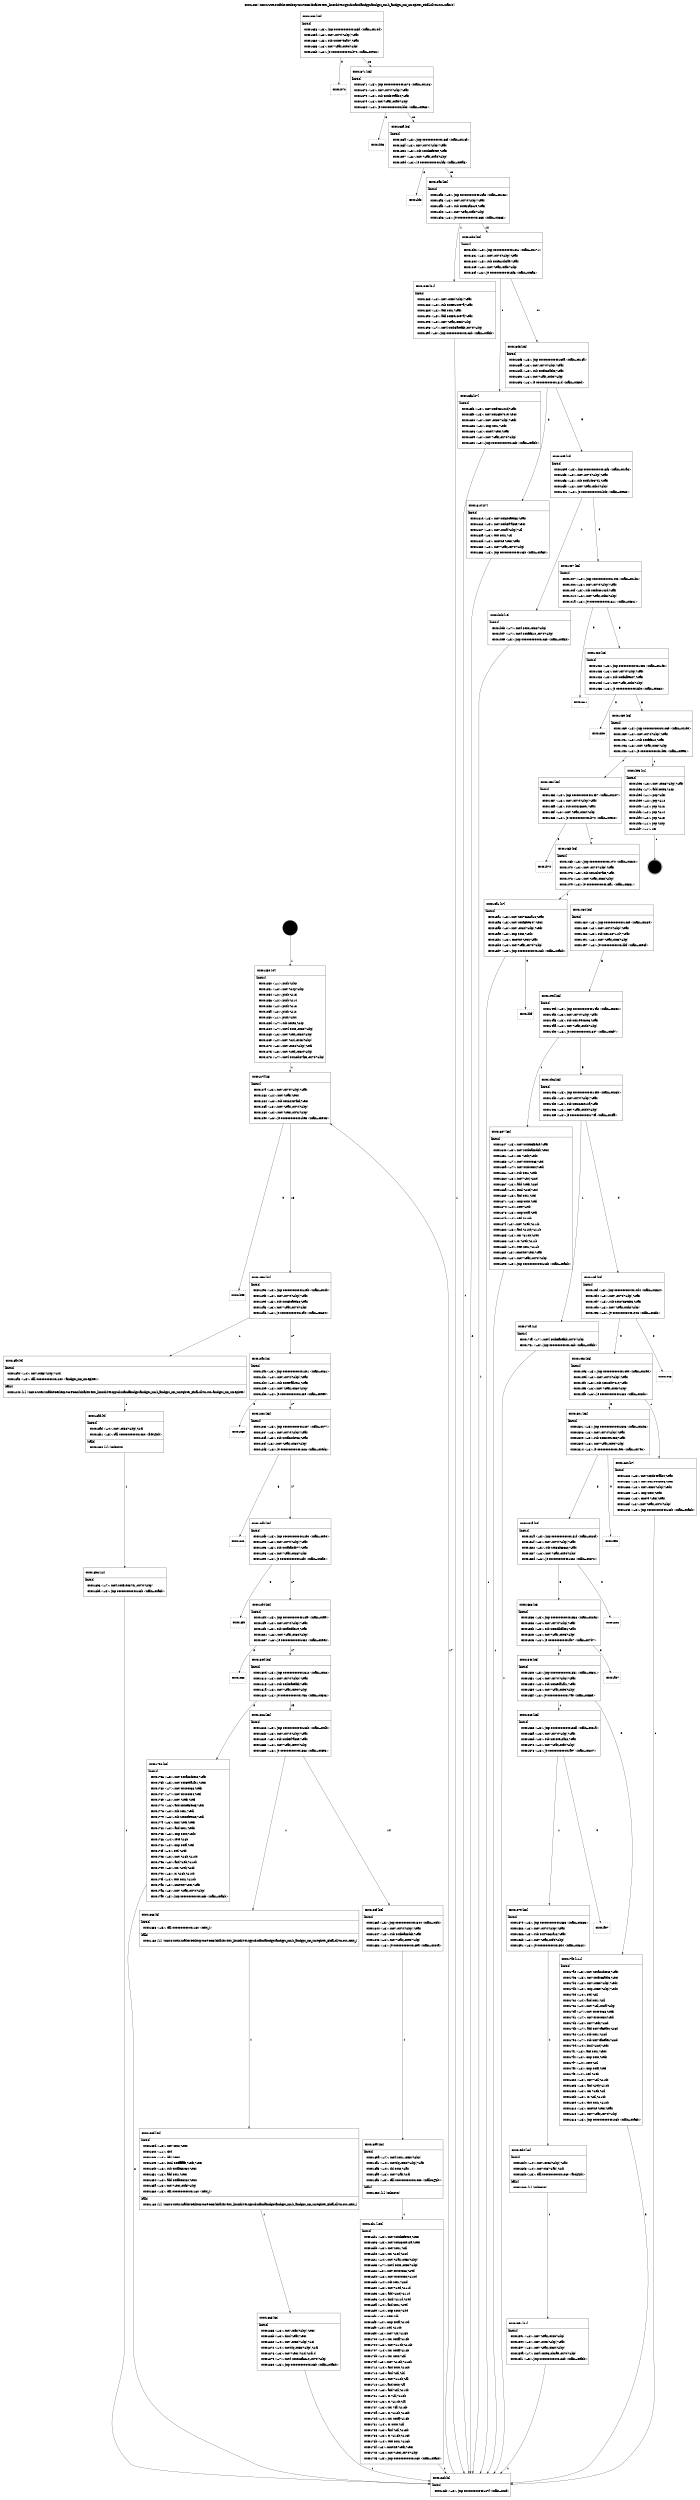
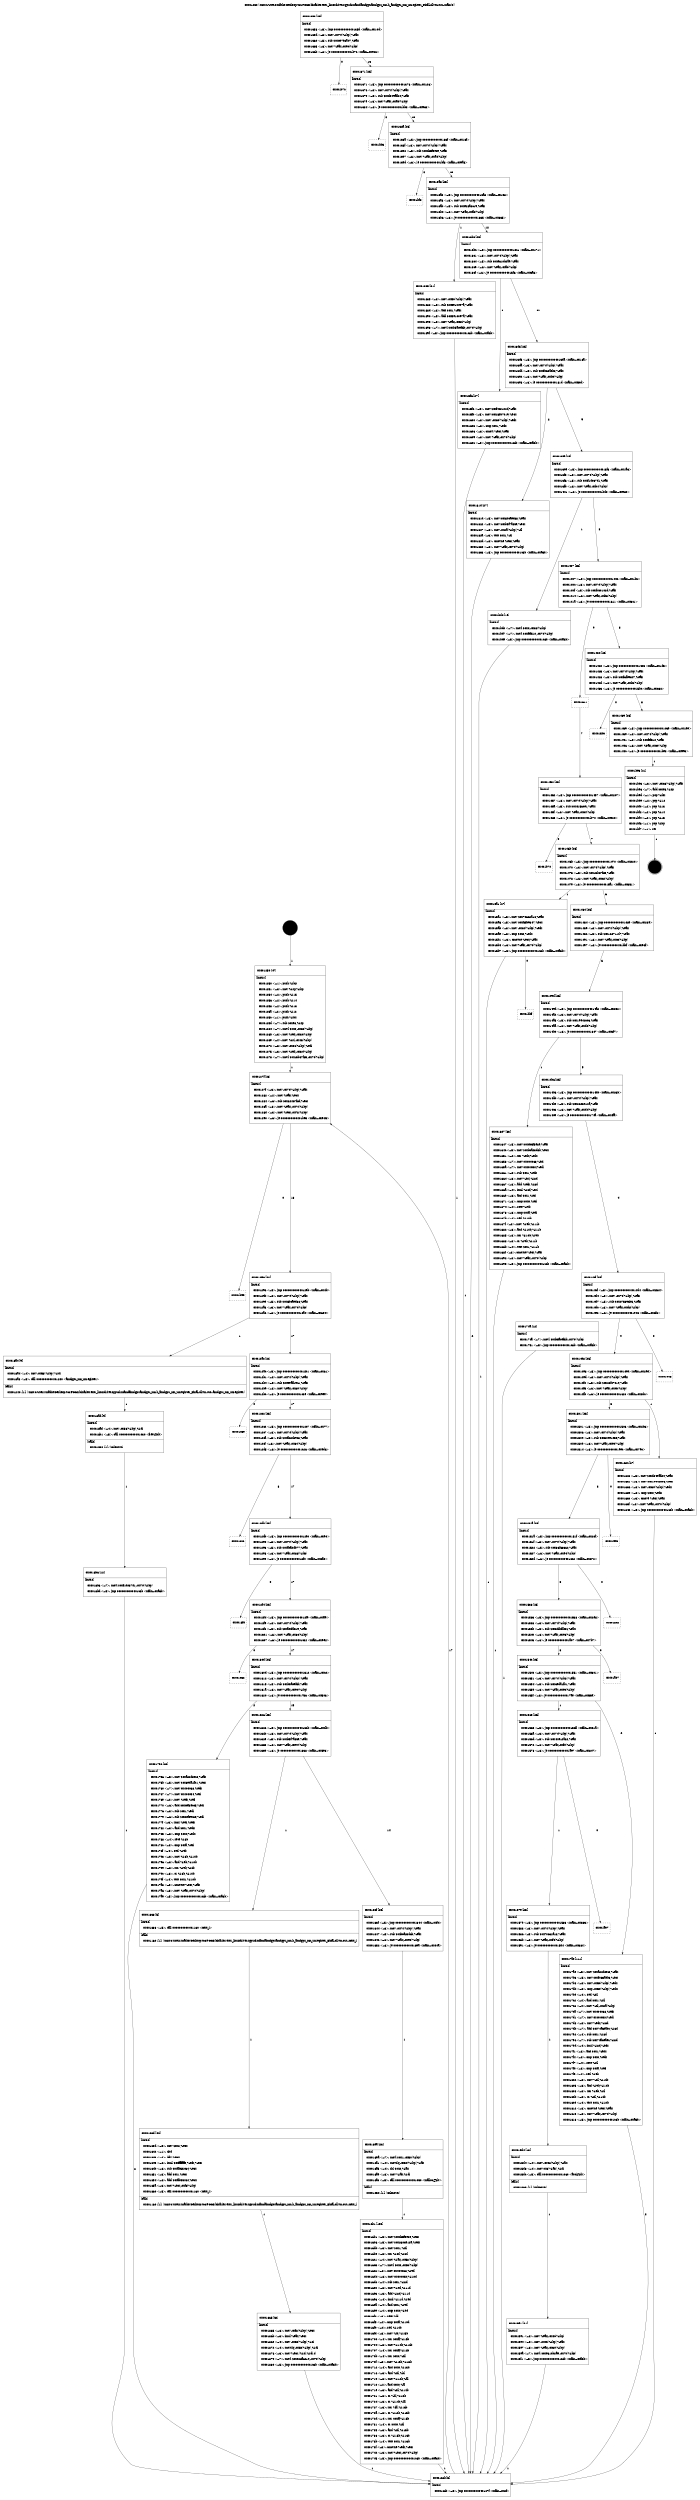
(616, 767) -> (580, 742)
none -> (605, 897)
(577, 1221) -> none
